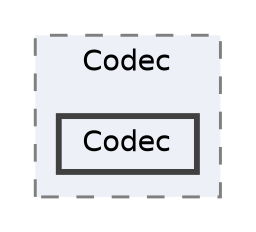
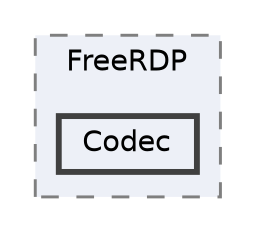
(128, 63) -> (128, 63)
